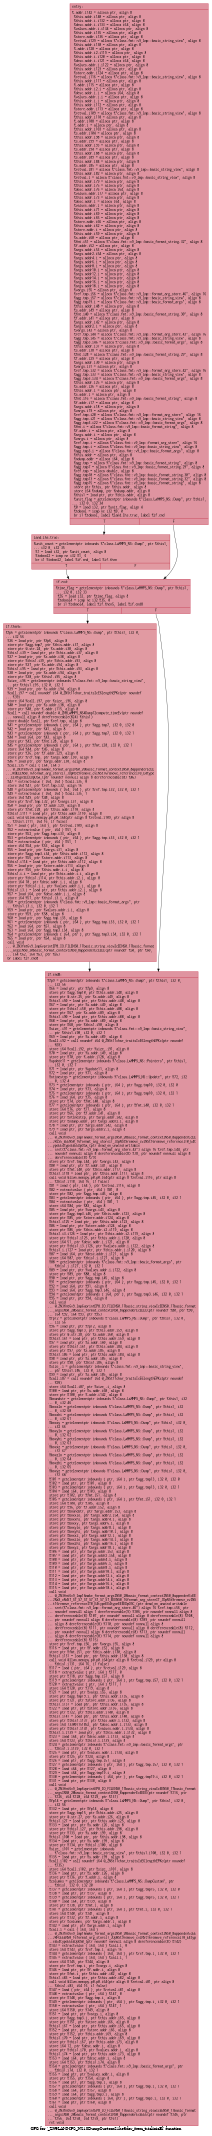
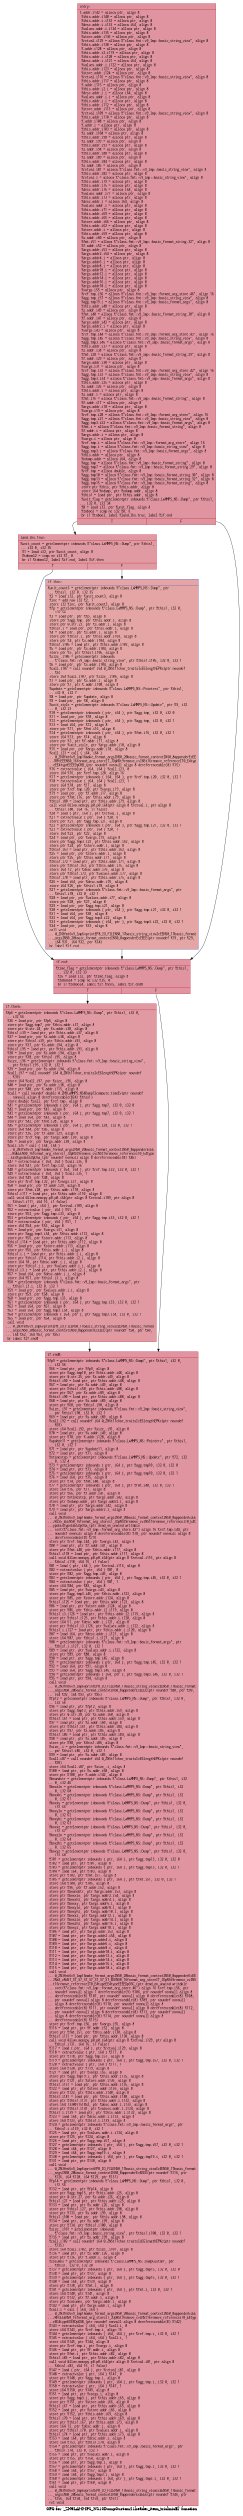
none -> (122, 764)
